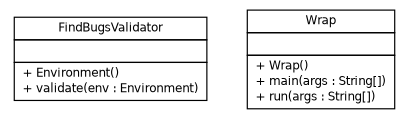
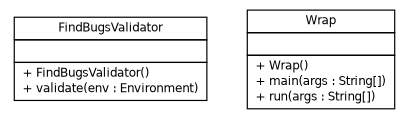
(71, 73) -> (86, 73)
